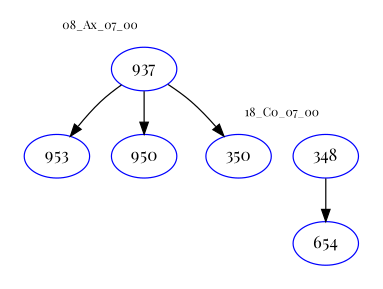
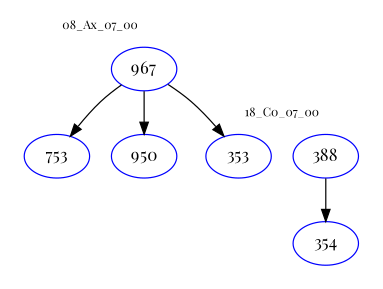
(144, 69) -> (144, 69)
(57, 156) -> (57, 156)
(239, 156) -> (239, 156)
(326, 156) -> (326, 156)
(326, 243) -> (326, 243)
